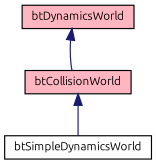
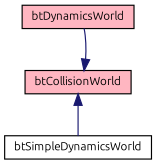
(70, 55) -> (86, 44)
